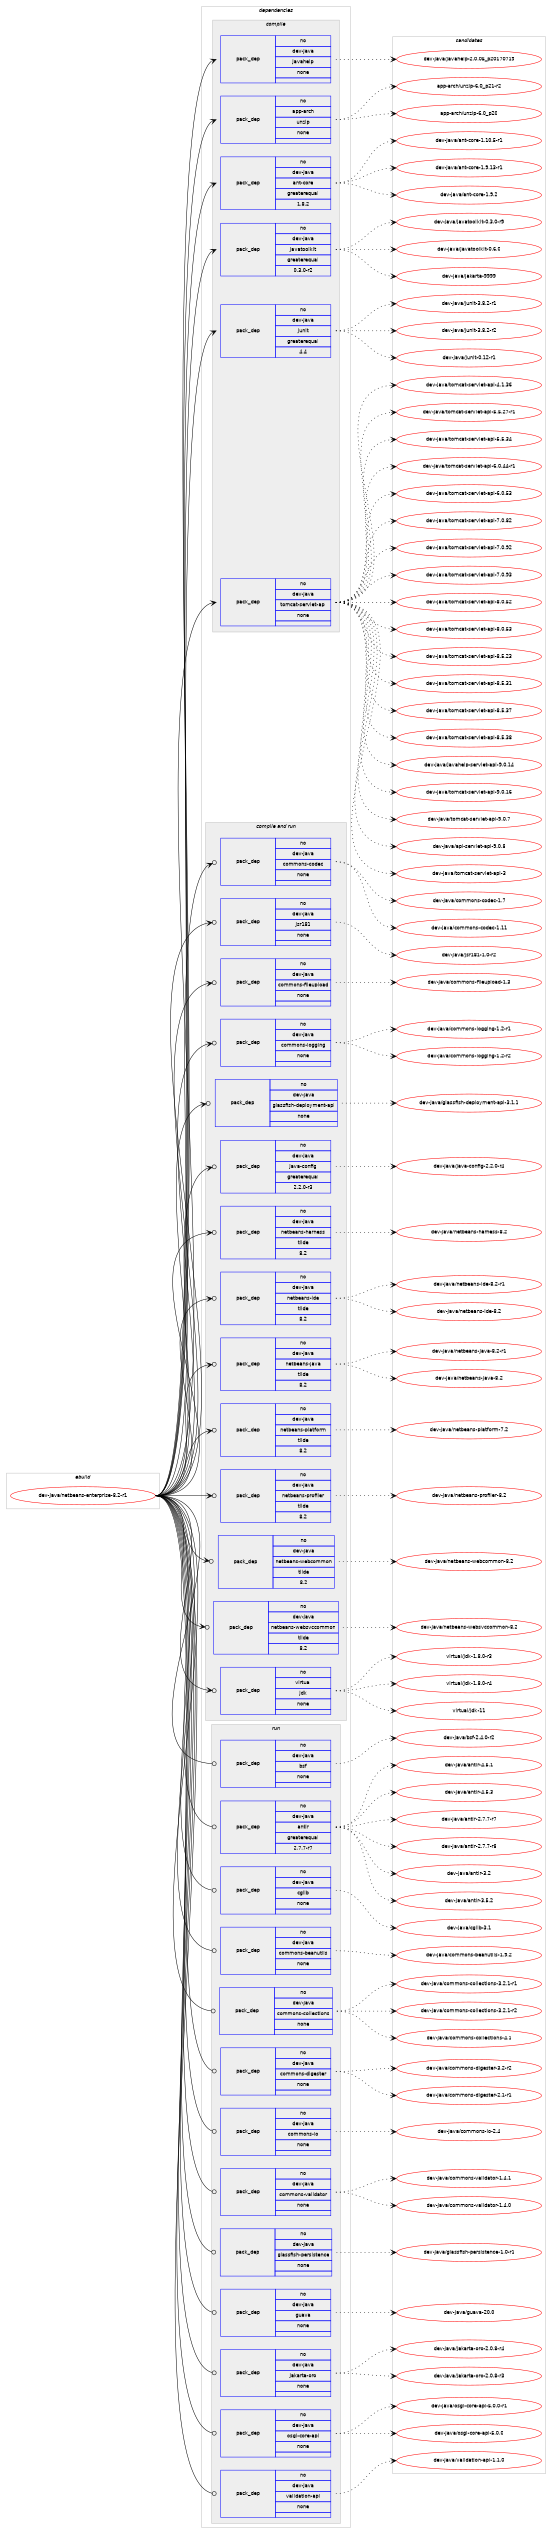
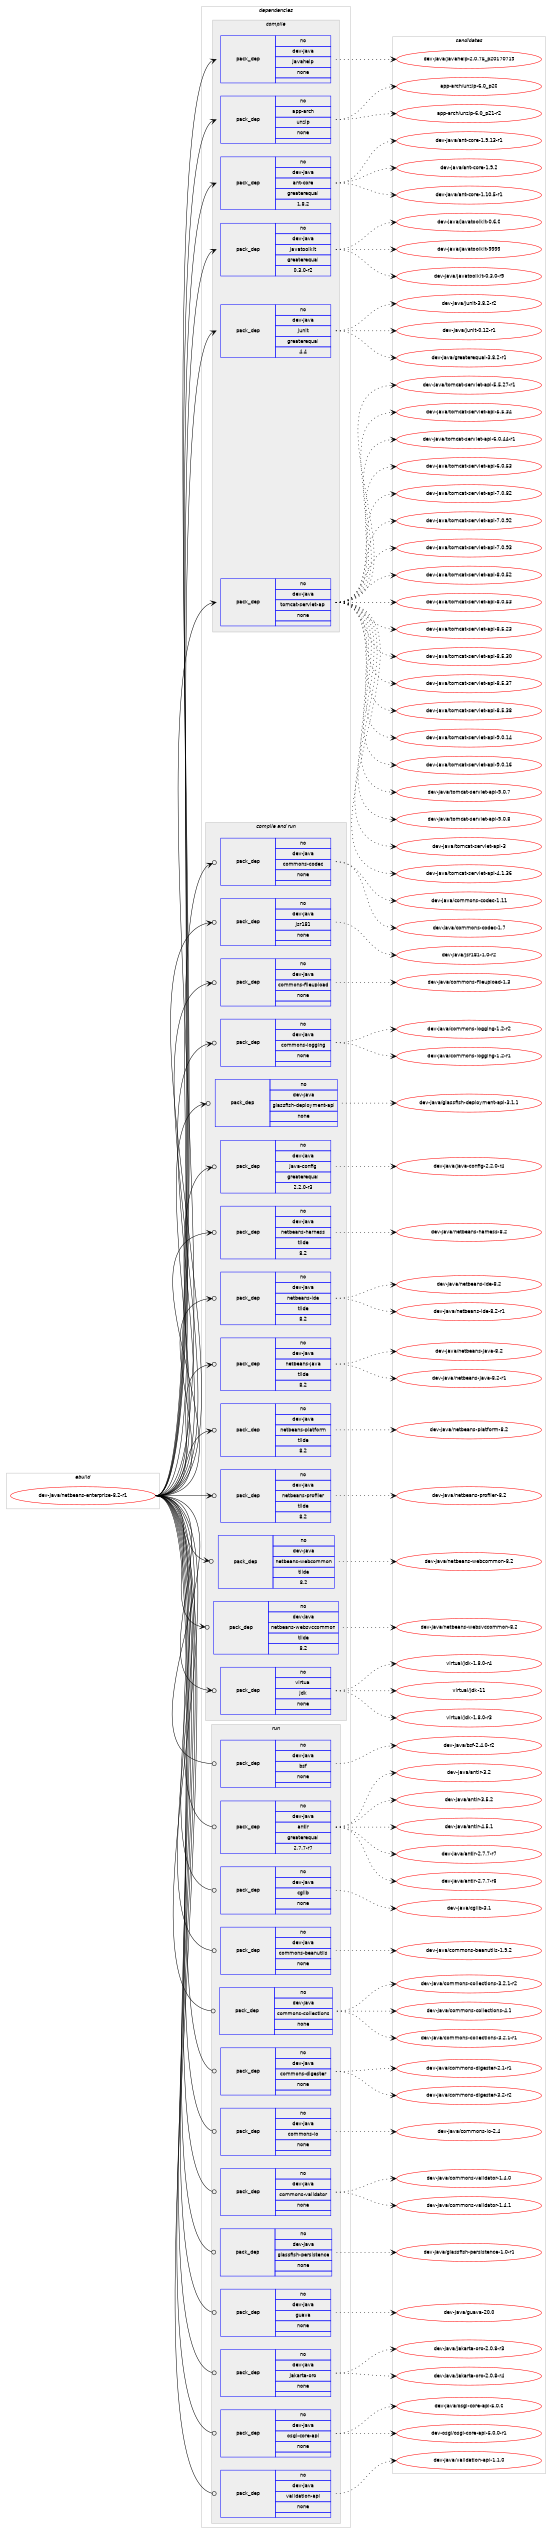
(469, 59) -> (469, 59)
(469, 277) -> (469, 249)
(469, 304) -> (469, 358)
(469, 684) -> (469, 657)
(469, 765) -> (469, 738)
(469, 847) -> (469, 820)
(469, 1430) -> (469, 1430)
(469, 1792) -> none
(469, 2406) -> (469, 2433)
